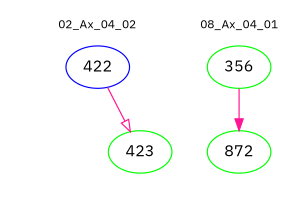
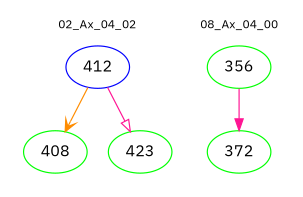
(240, 25) -> (240, 25)
(98, 67) -> (98, 67)
none -> (55, 152)
(239, 152) -> (239, 152)
